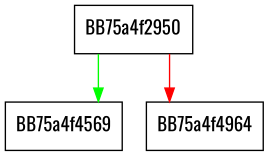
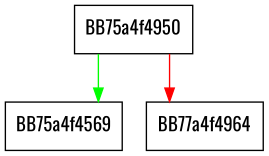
(134, 30) -> (134, 30)
(205, 126) -> (205, 126)
